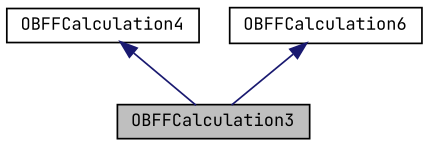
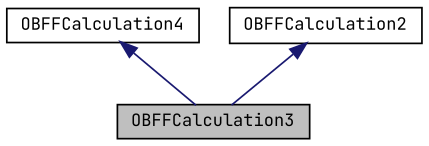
(326, 26) -> (326, 26)
